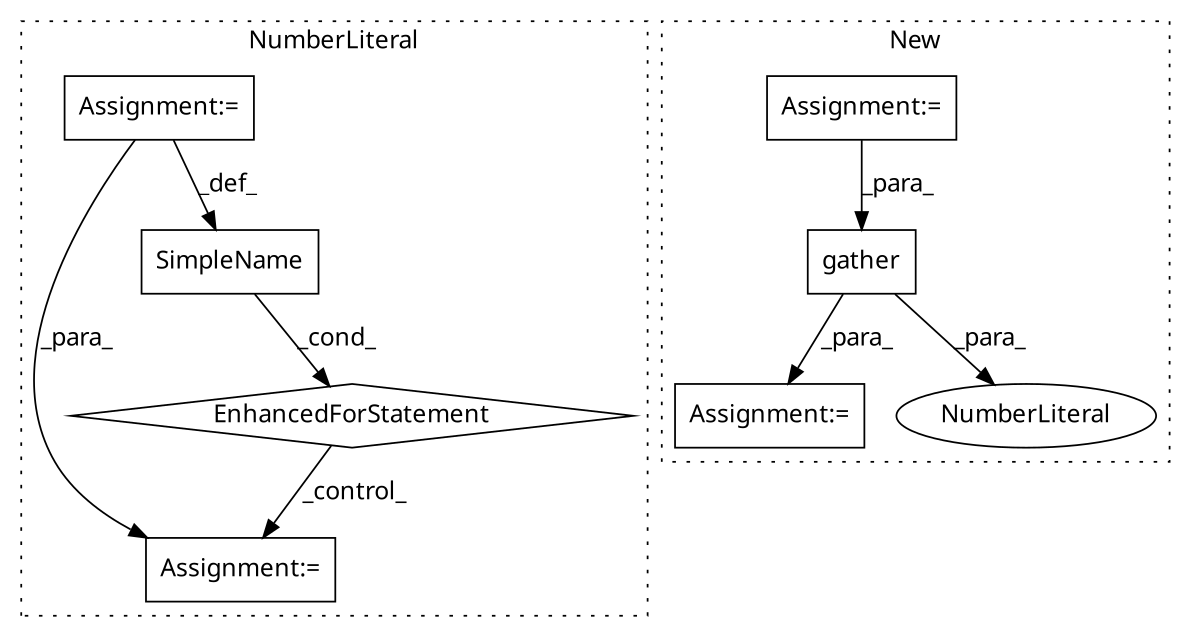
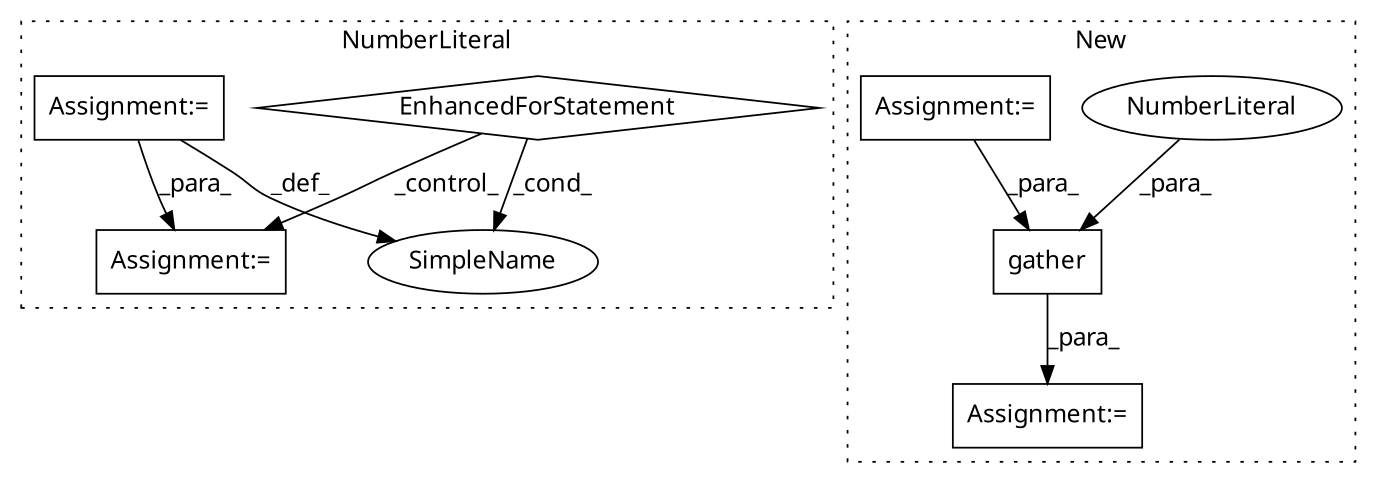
(230, 262) -> (483, 262)
(287, 333) -> (514, 176)
(938, 333) -> (1137, 178)
